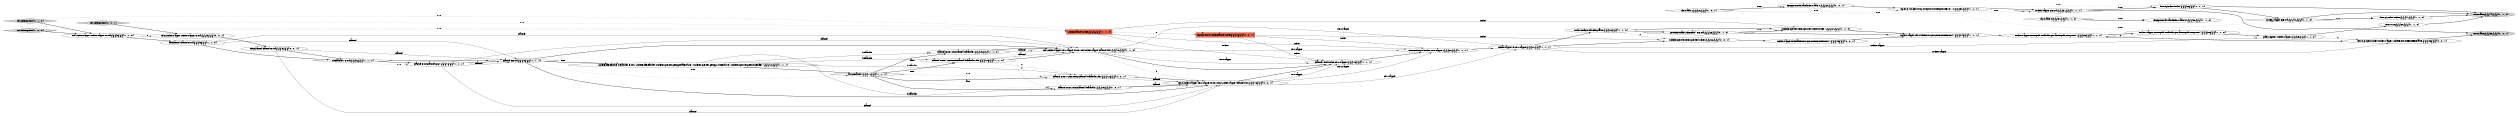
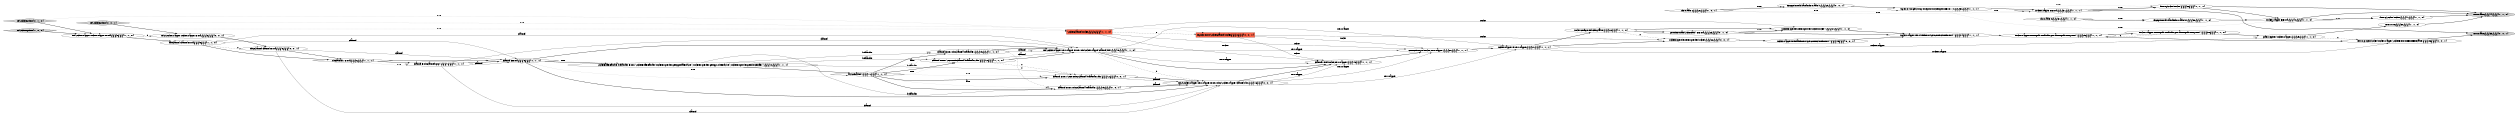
none -> (2233, 20)
none -> (223, 47)
